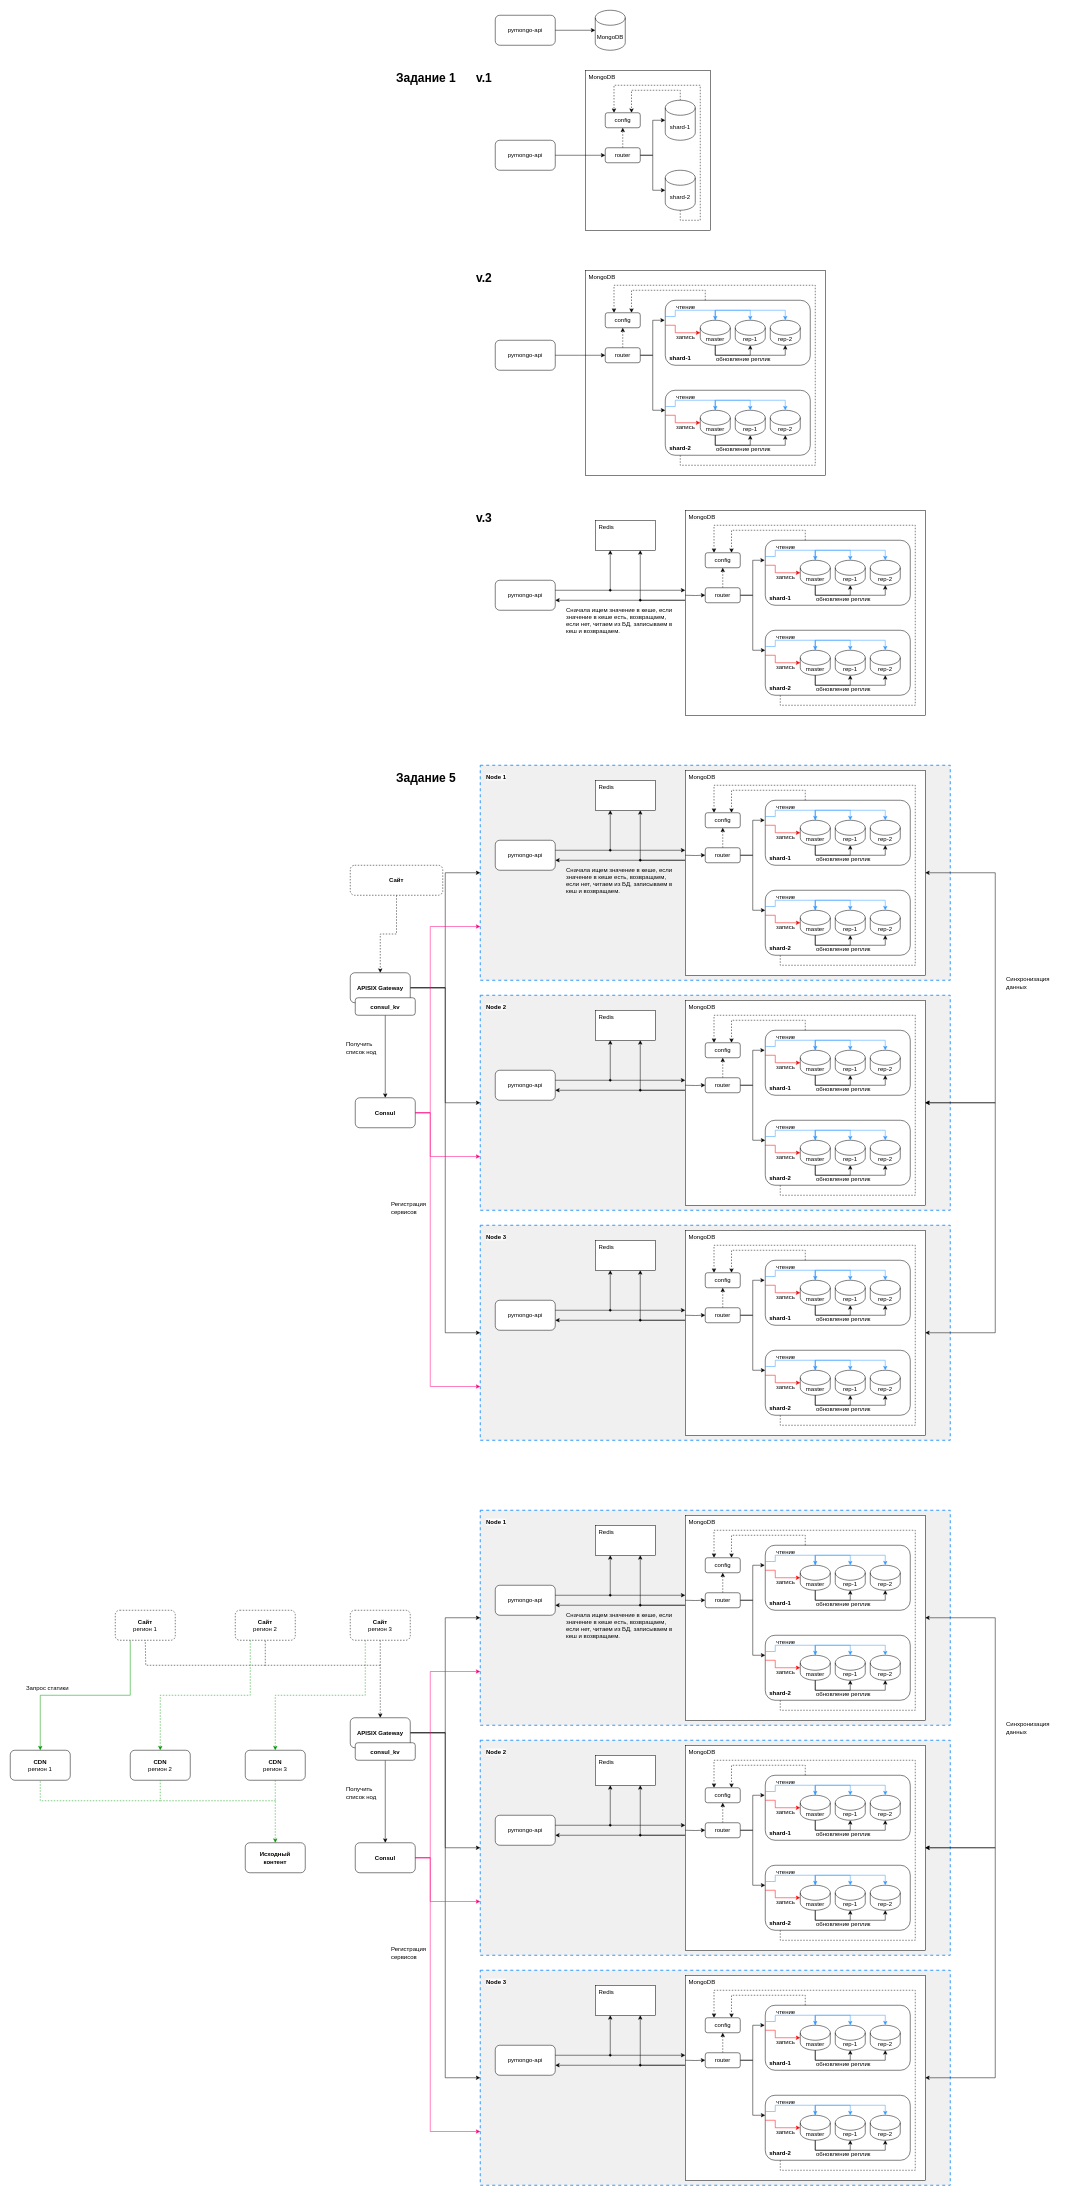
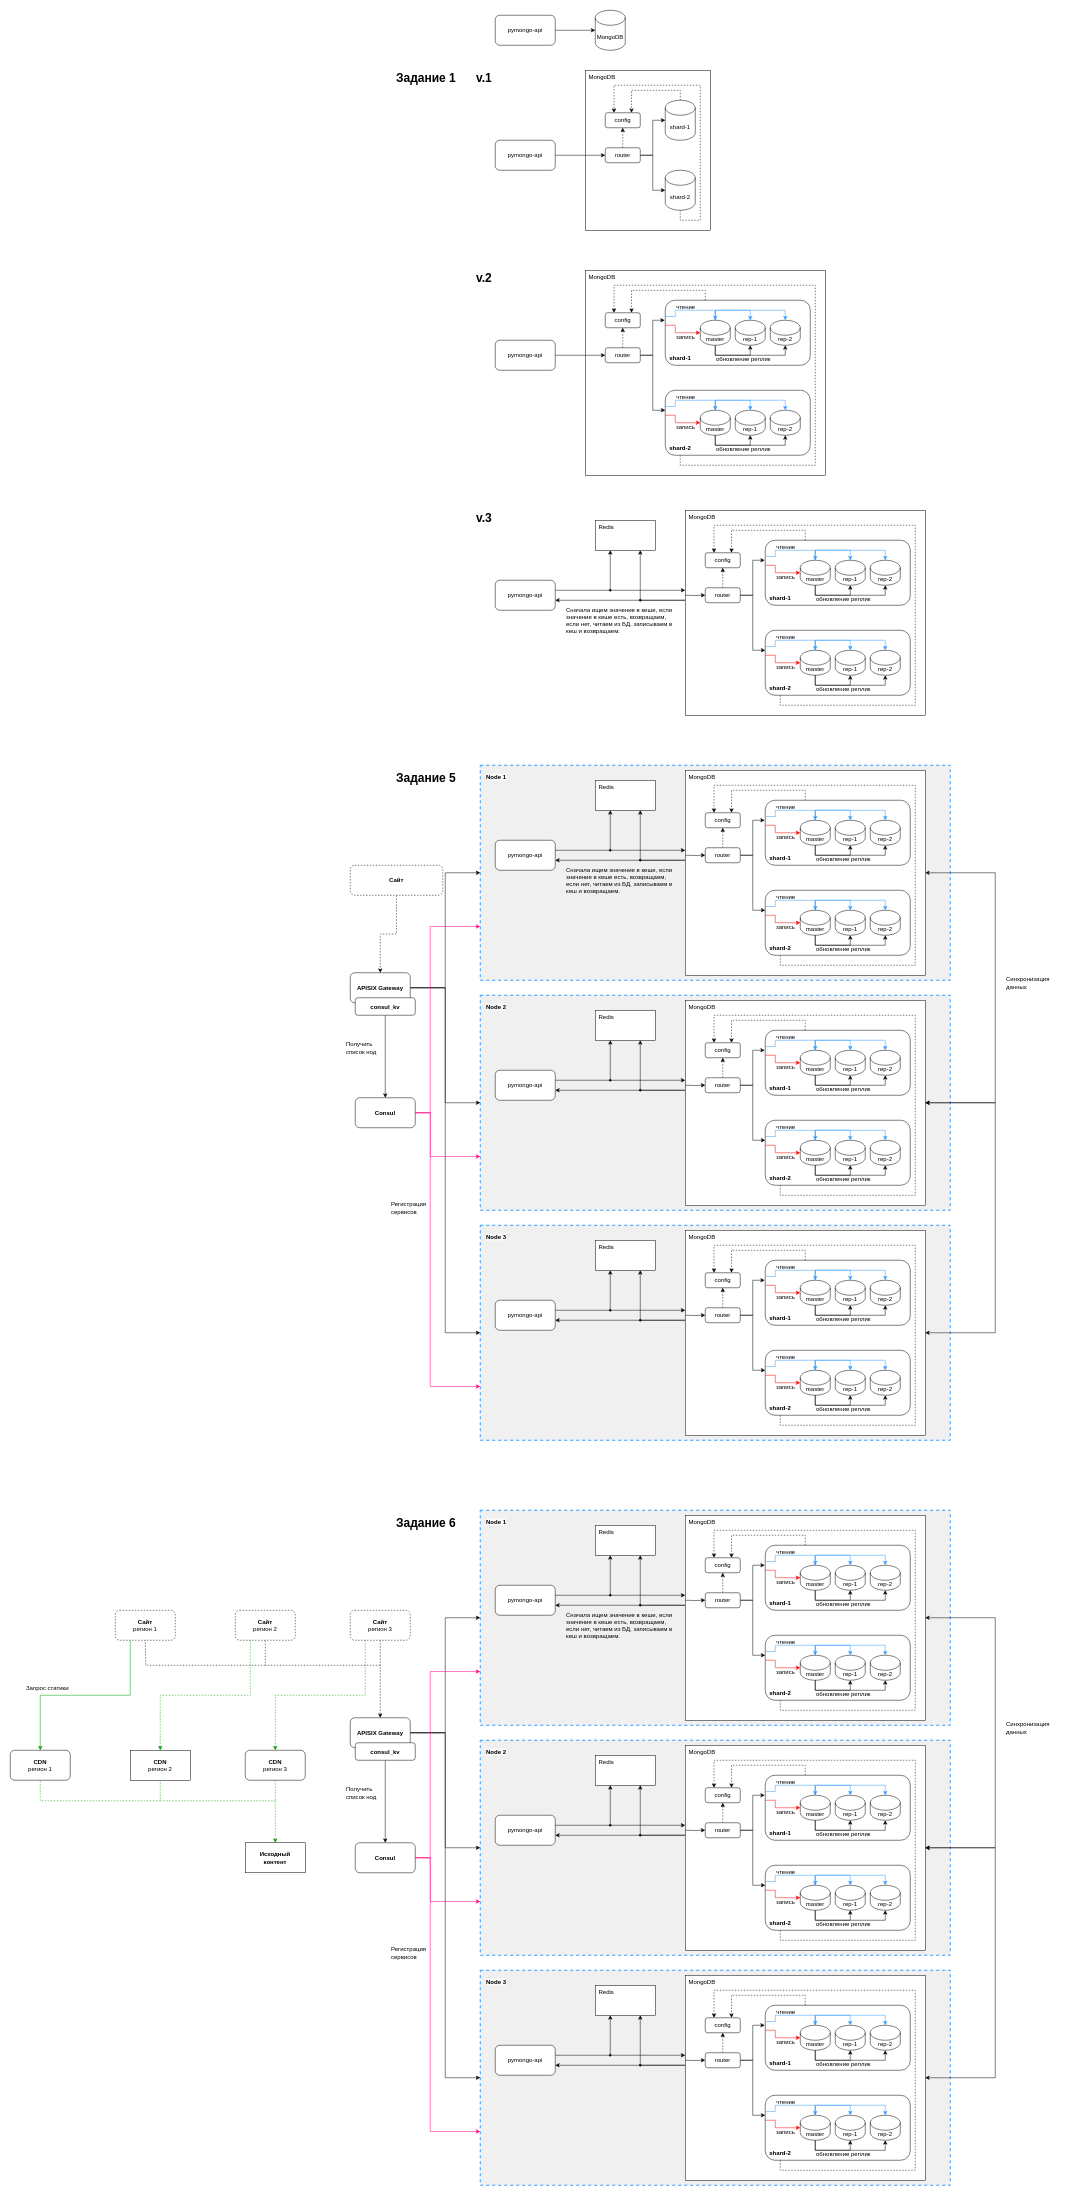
none -> (433, 1523)
(160, 1765) -> (160, 1765)
(275, 1858) -> (275, 1858)
